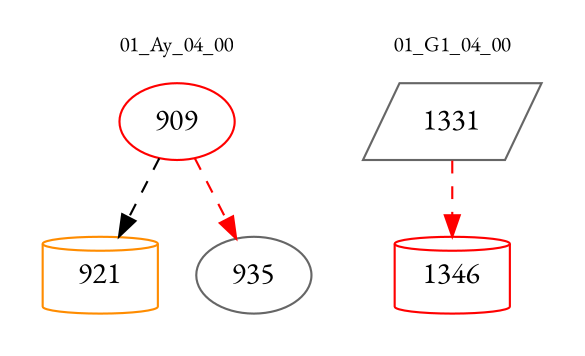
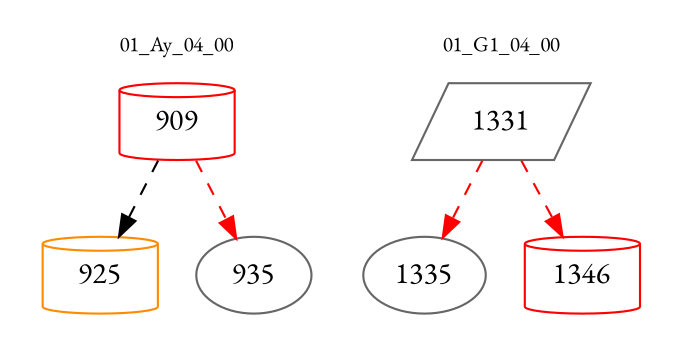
(177, 122) -> (177, 122)
(100, 275) -> (100, 275)
none -> (425, 275)
